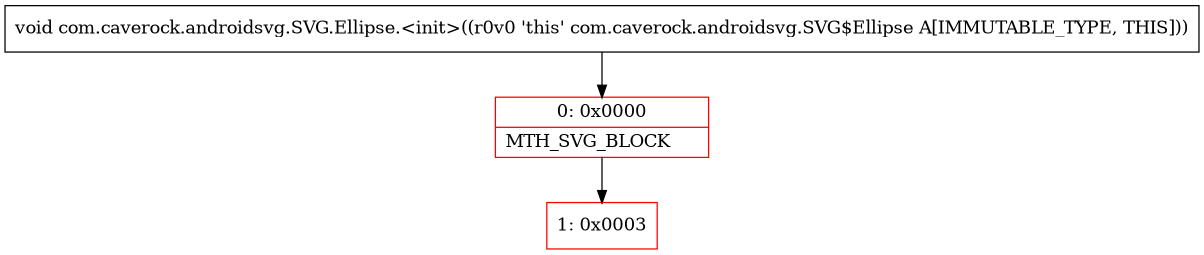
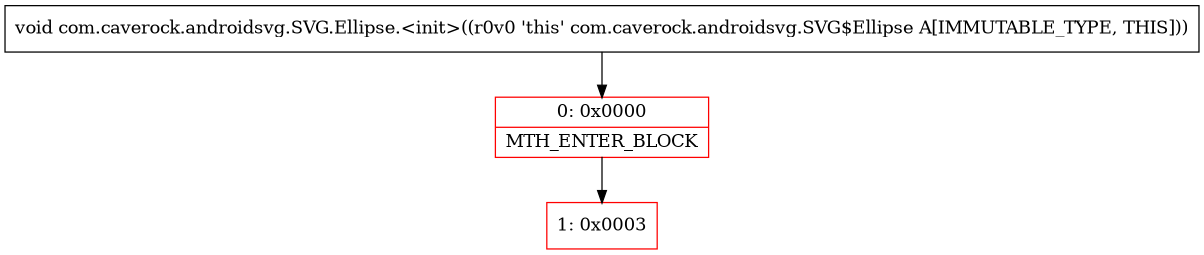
(588, 142) -> (602, 142)
